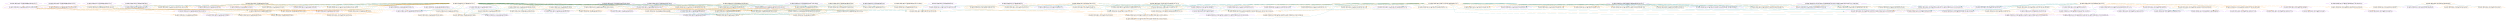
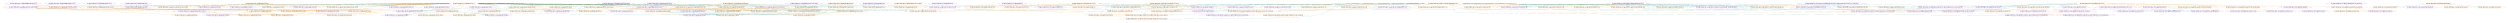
none -> (2347, 11)
none -> (397, 15)
